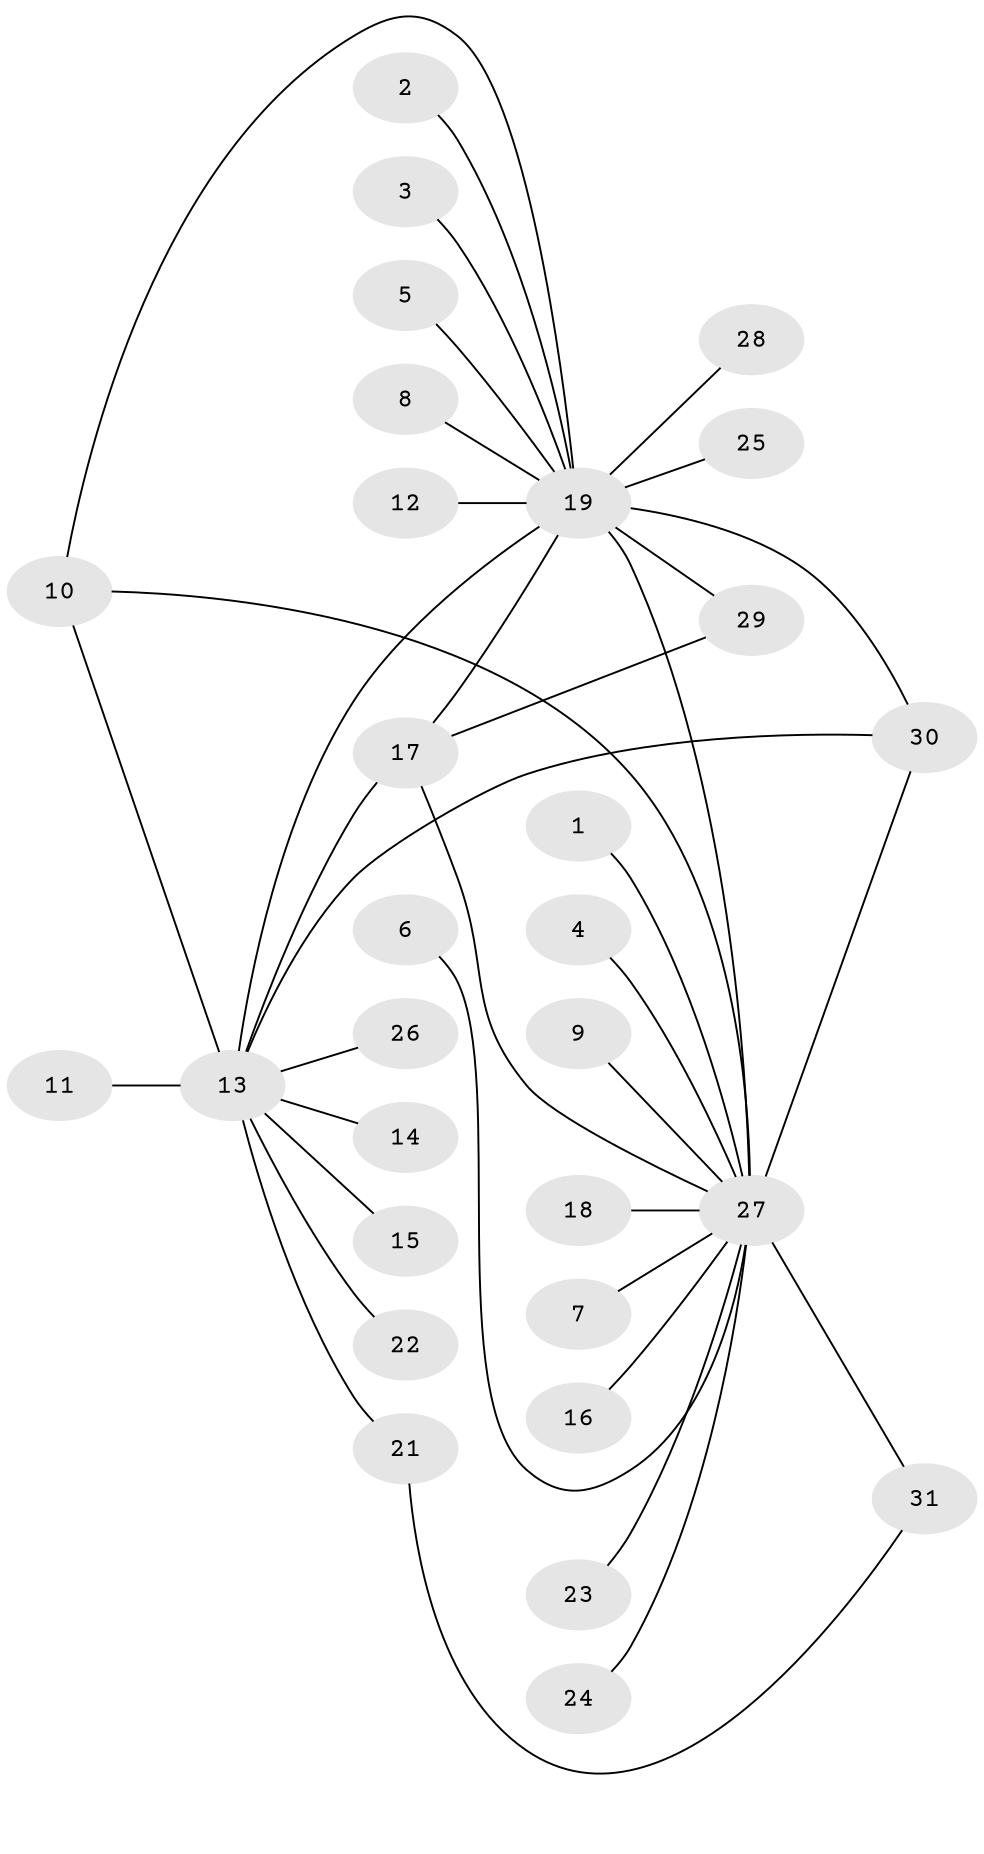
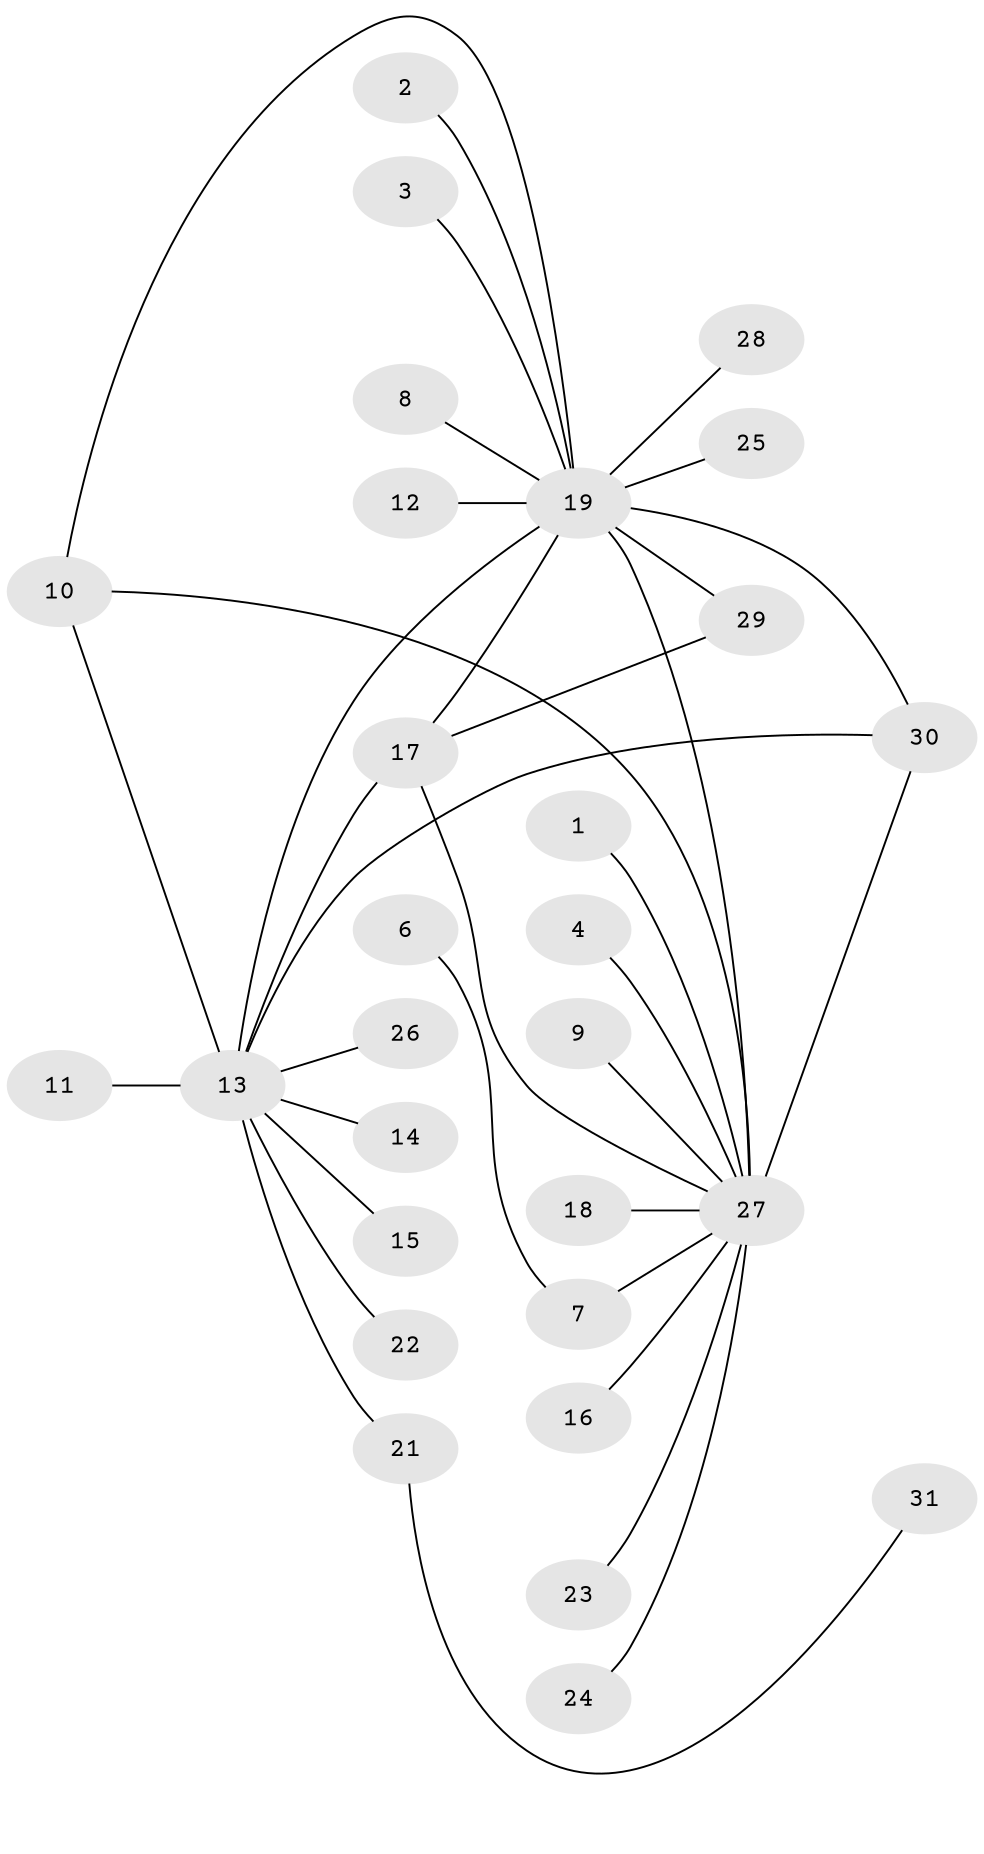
(406, 295) -> none
(838, 1355) -> none
(493, 1399) -> (492, 1122)
